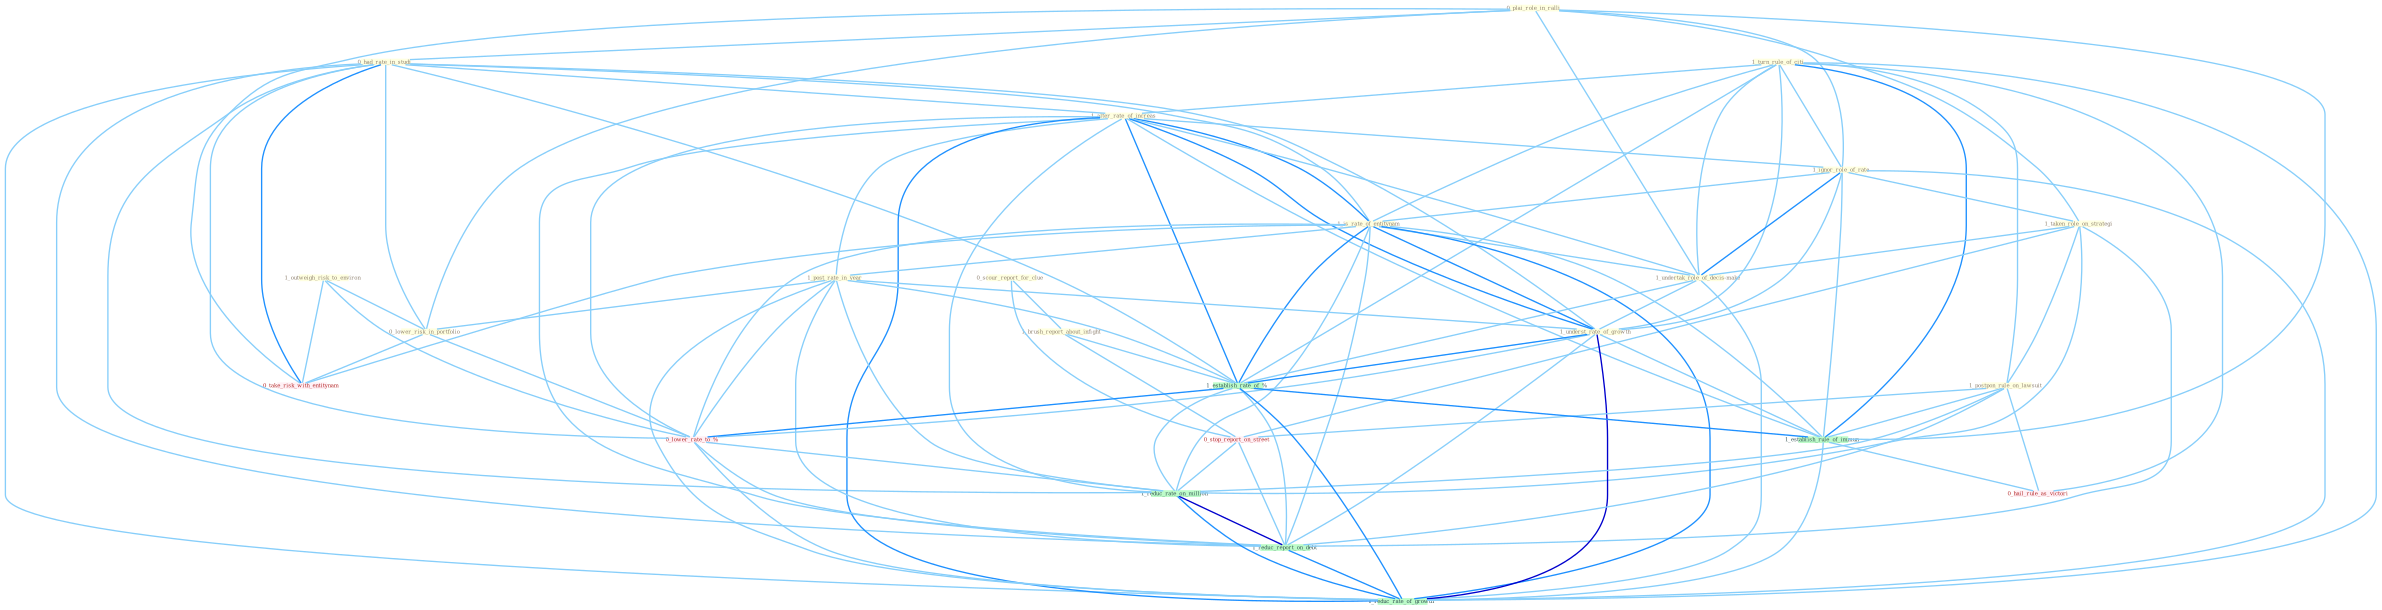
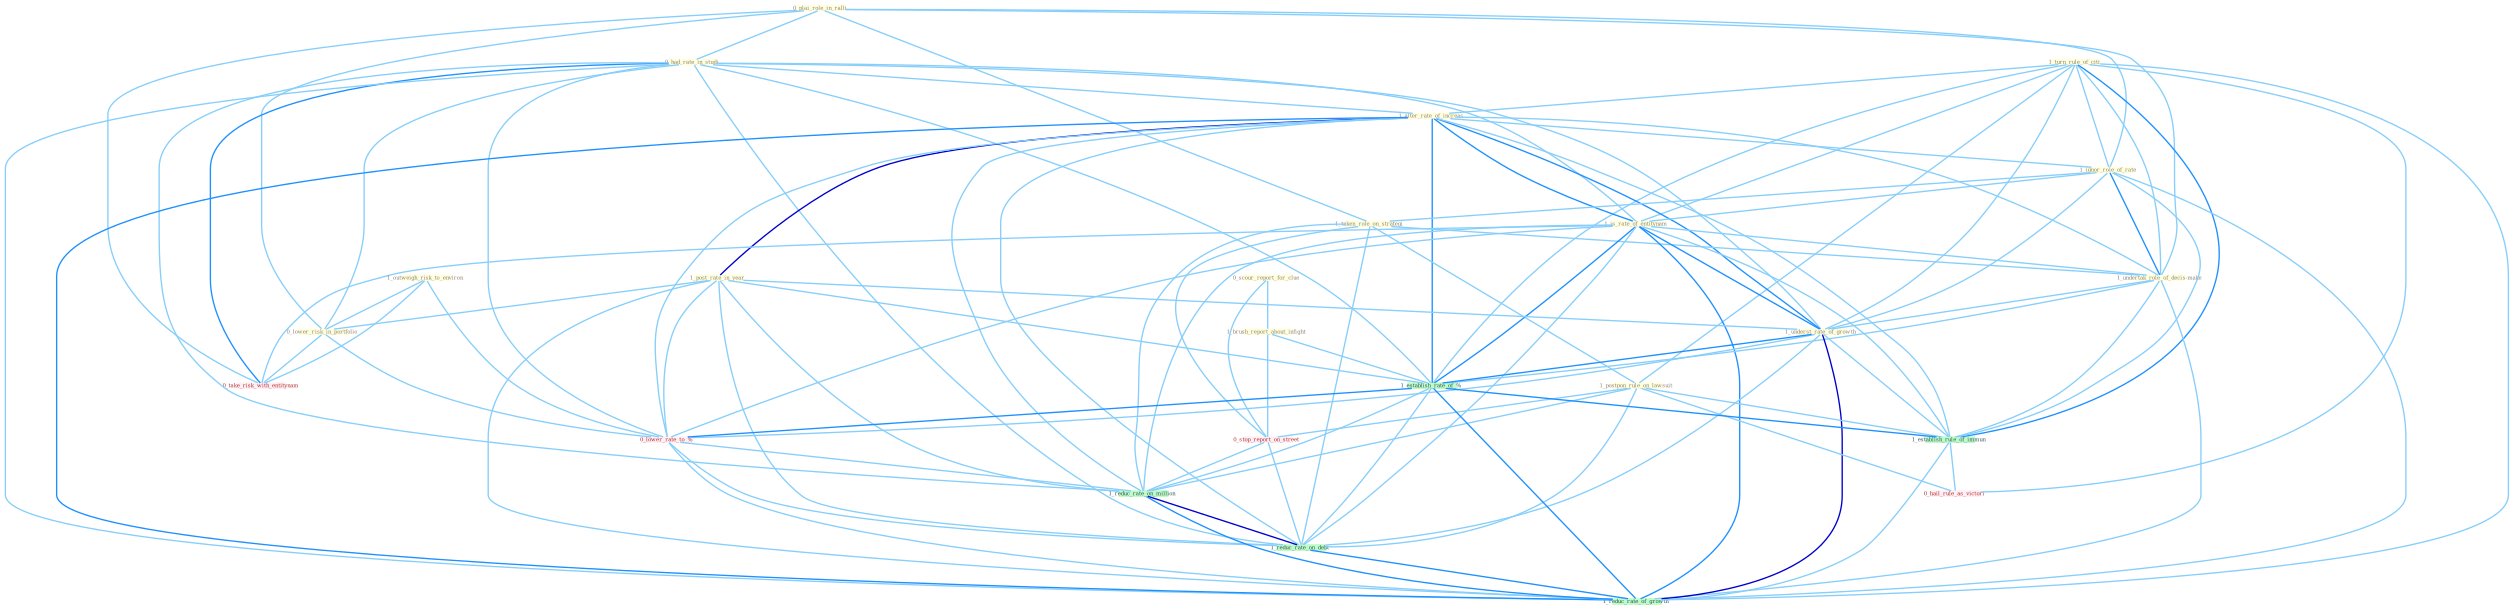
(2287, 84) -> (2074, 382)
(933, 145) -> (1046, 139)
(1103, 251) -> none
(1285, 548) -> (1301, 548)
